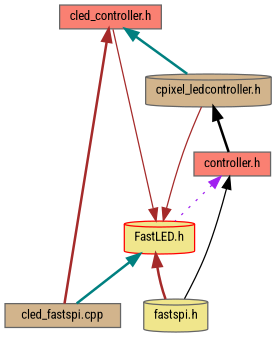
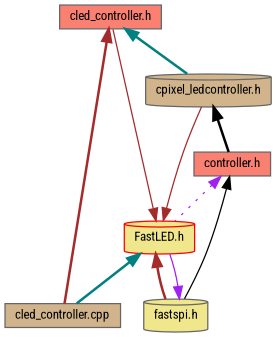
none -> (175, 270)
(63, 316) -> (63, 316)
